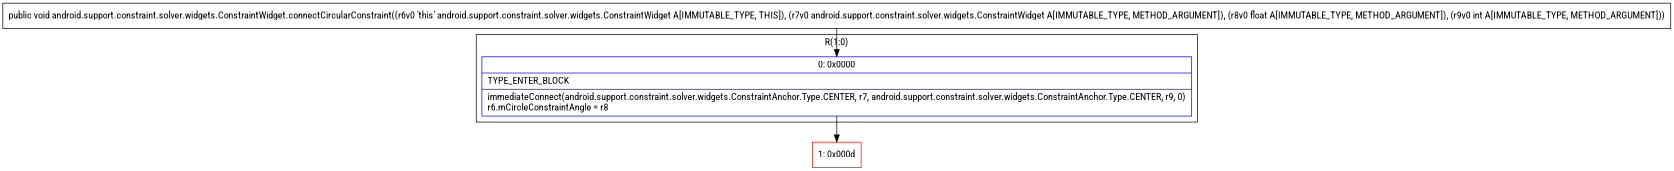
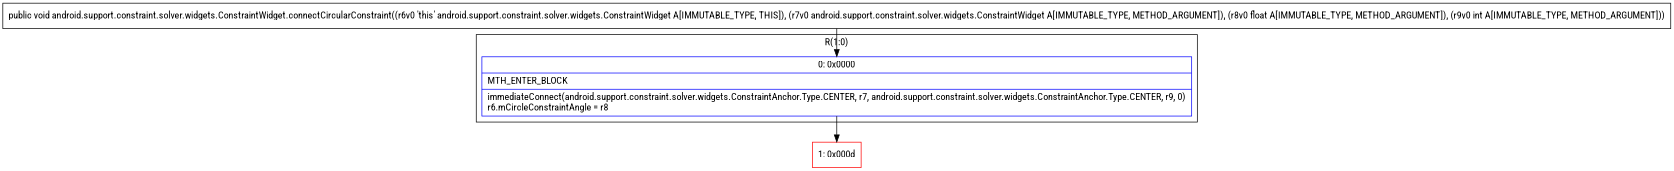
(528, 81) -> (528, 81)
